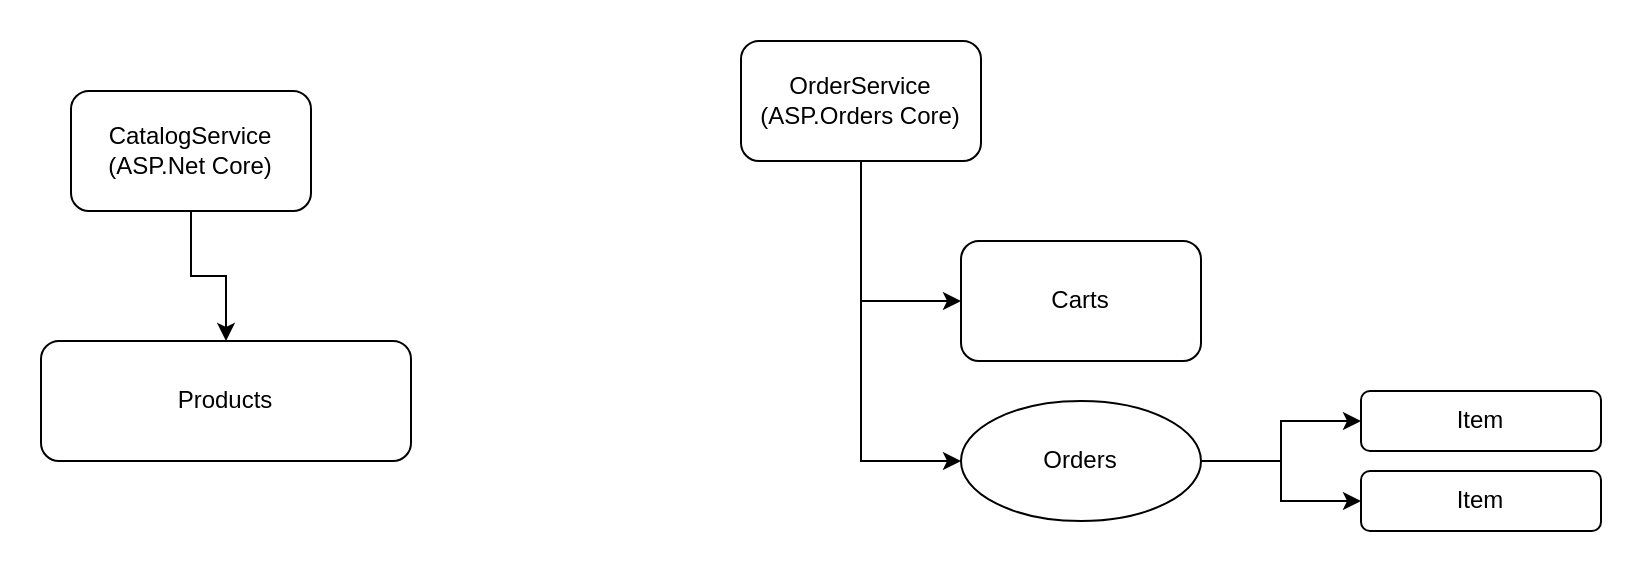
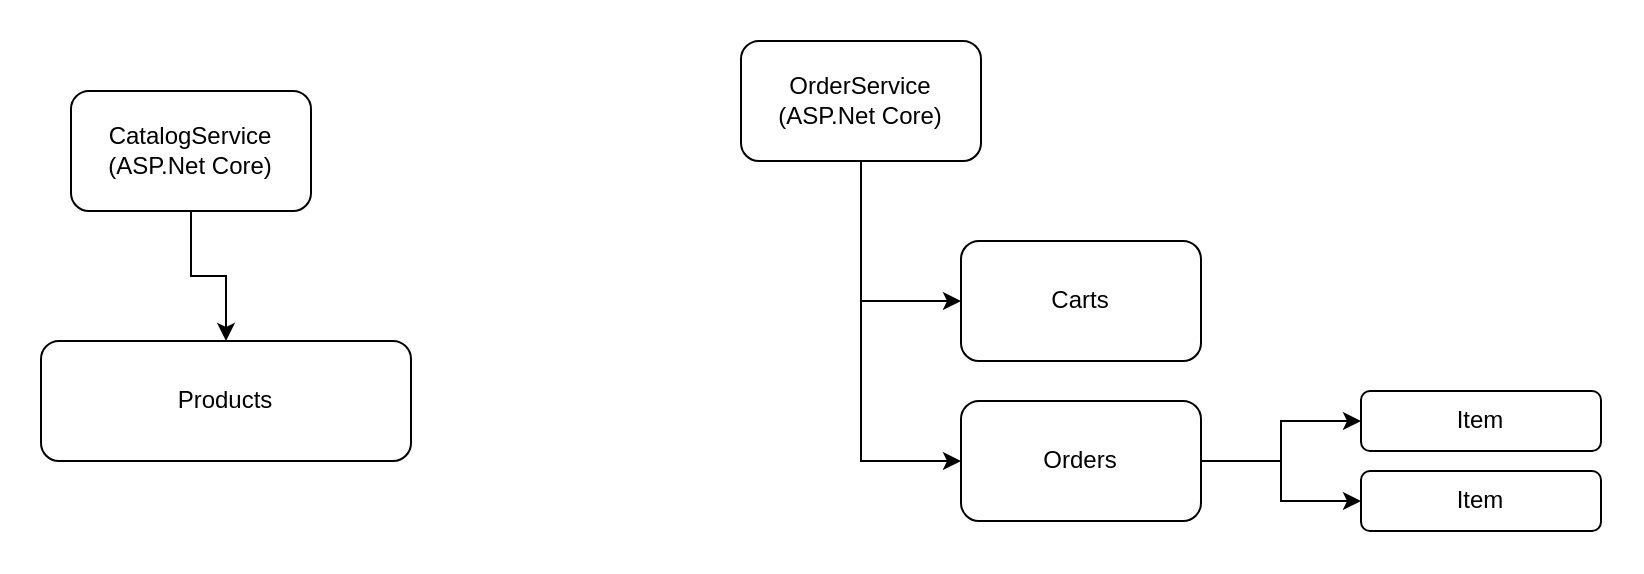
(861, 101) -> (861, 101)
(1081, 461) -> (1081, 461)
